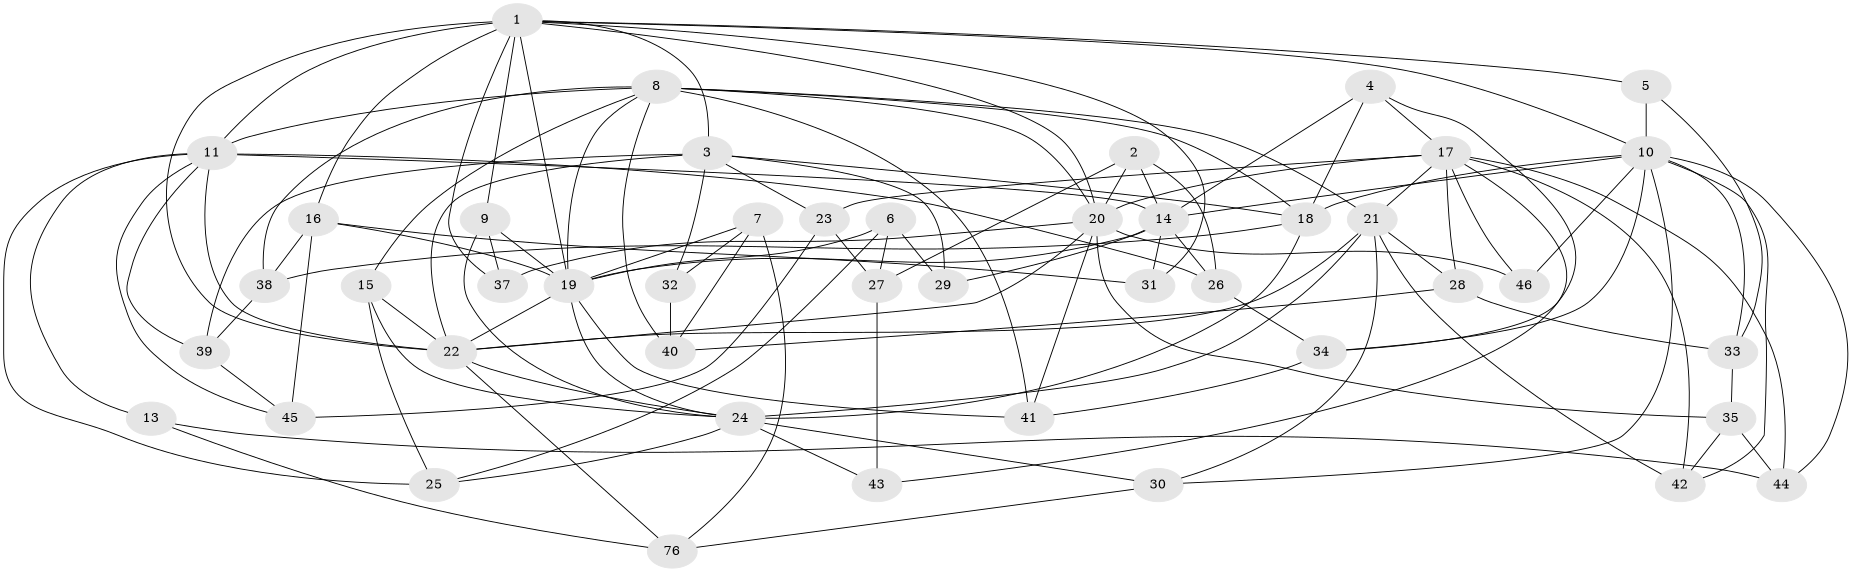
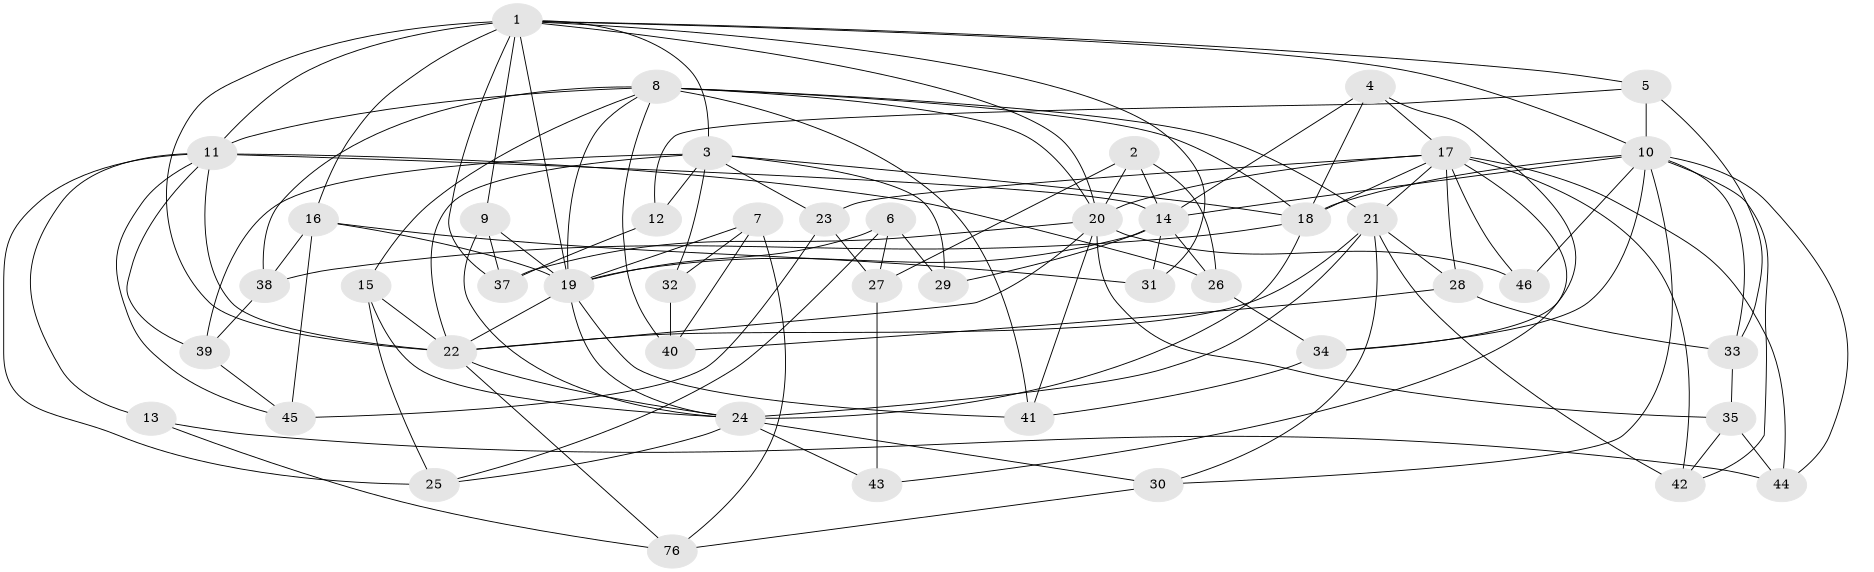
none -> (1386, 181)
none -> (657, 219)
